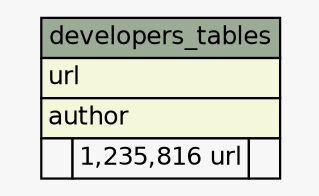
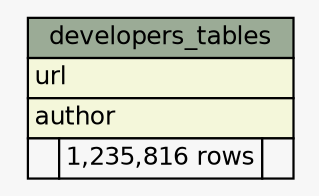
(161, 157) -> (161, 157)
